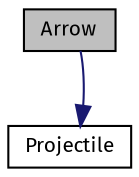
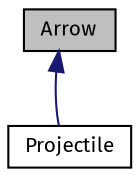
(84, 78) -> (56, 99)
